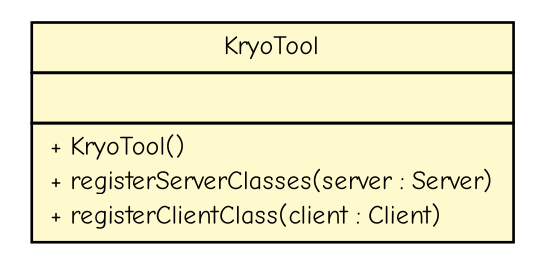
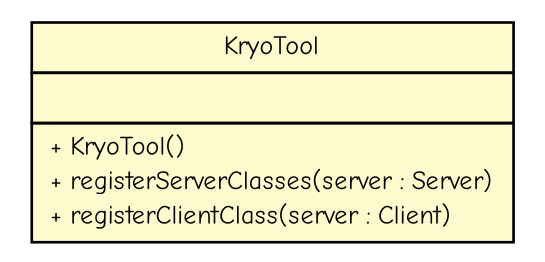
(246, 216) -> (251, 216)
